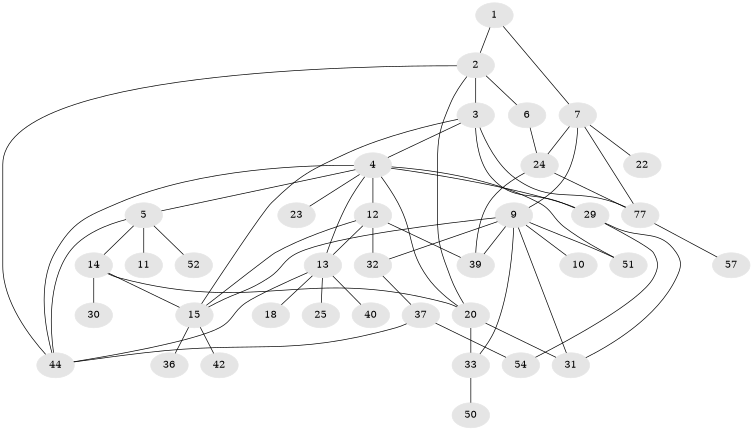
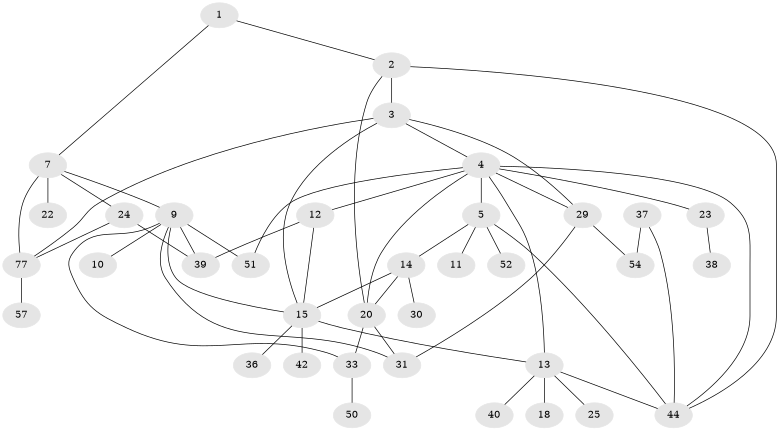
(527, 115) -> none
(344, 245) -> (422, 345)
(373, 265) -> none
none -> (712, 265)
